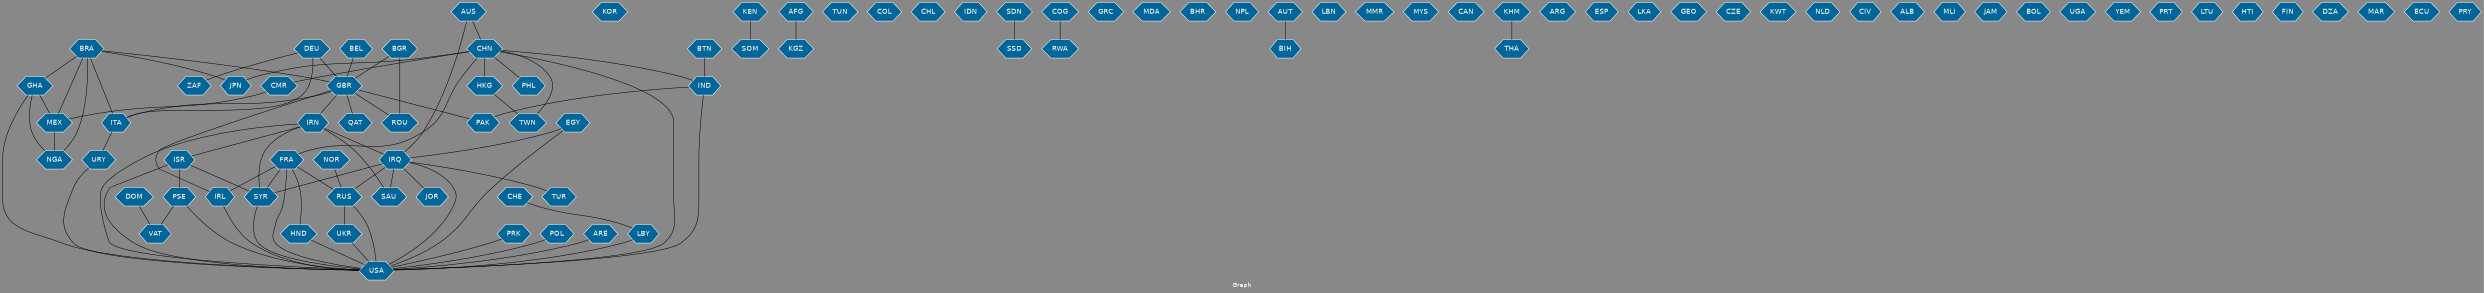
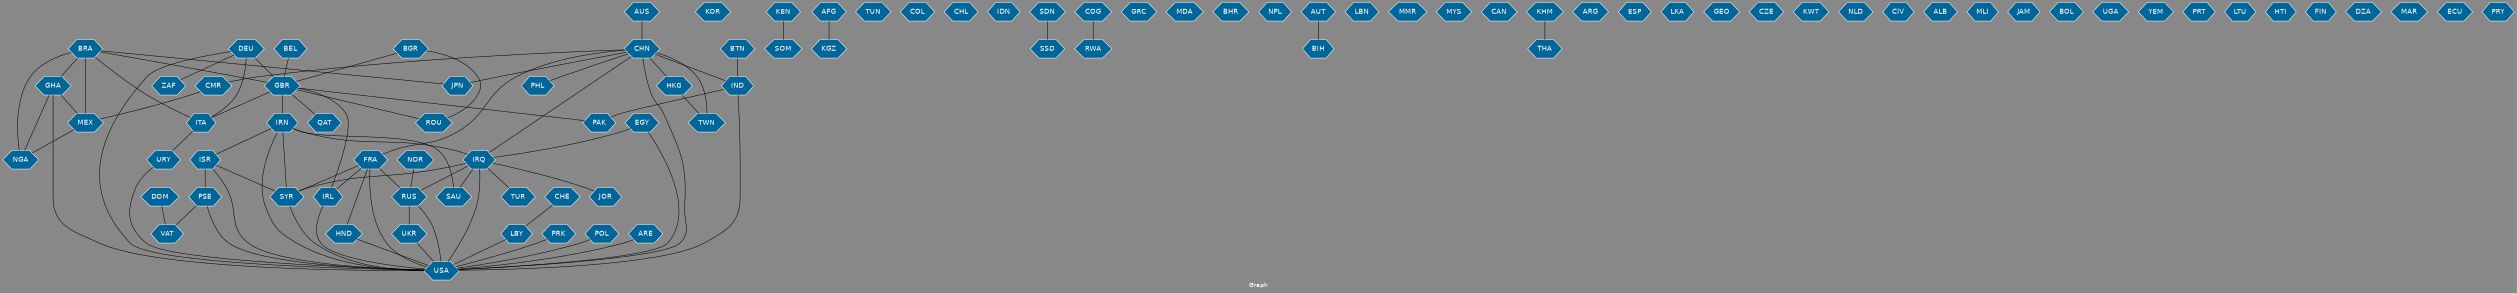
(444, 91) -> (560, 105)
none -> (140, 247)
